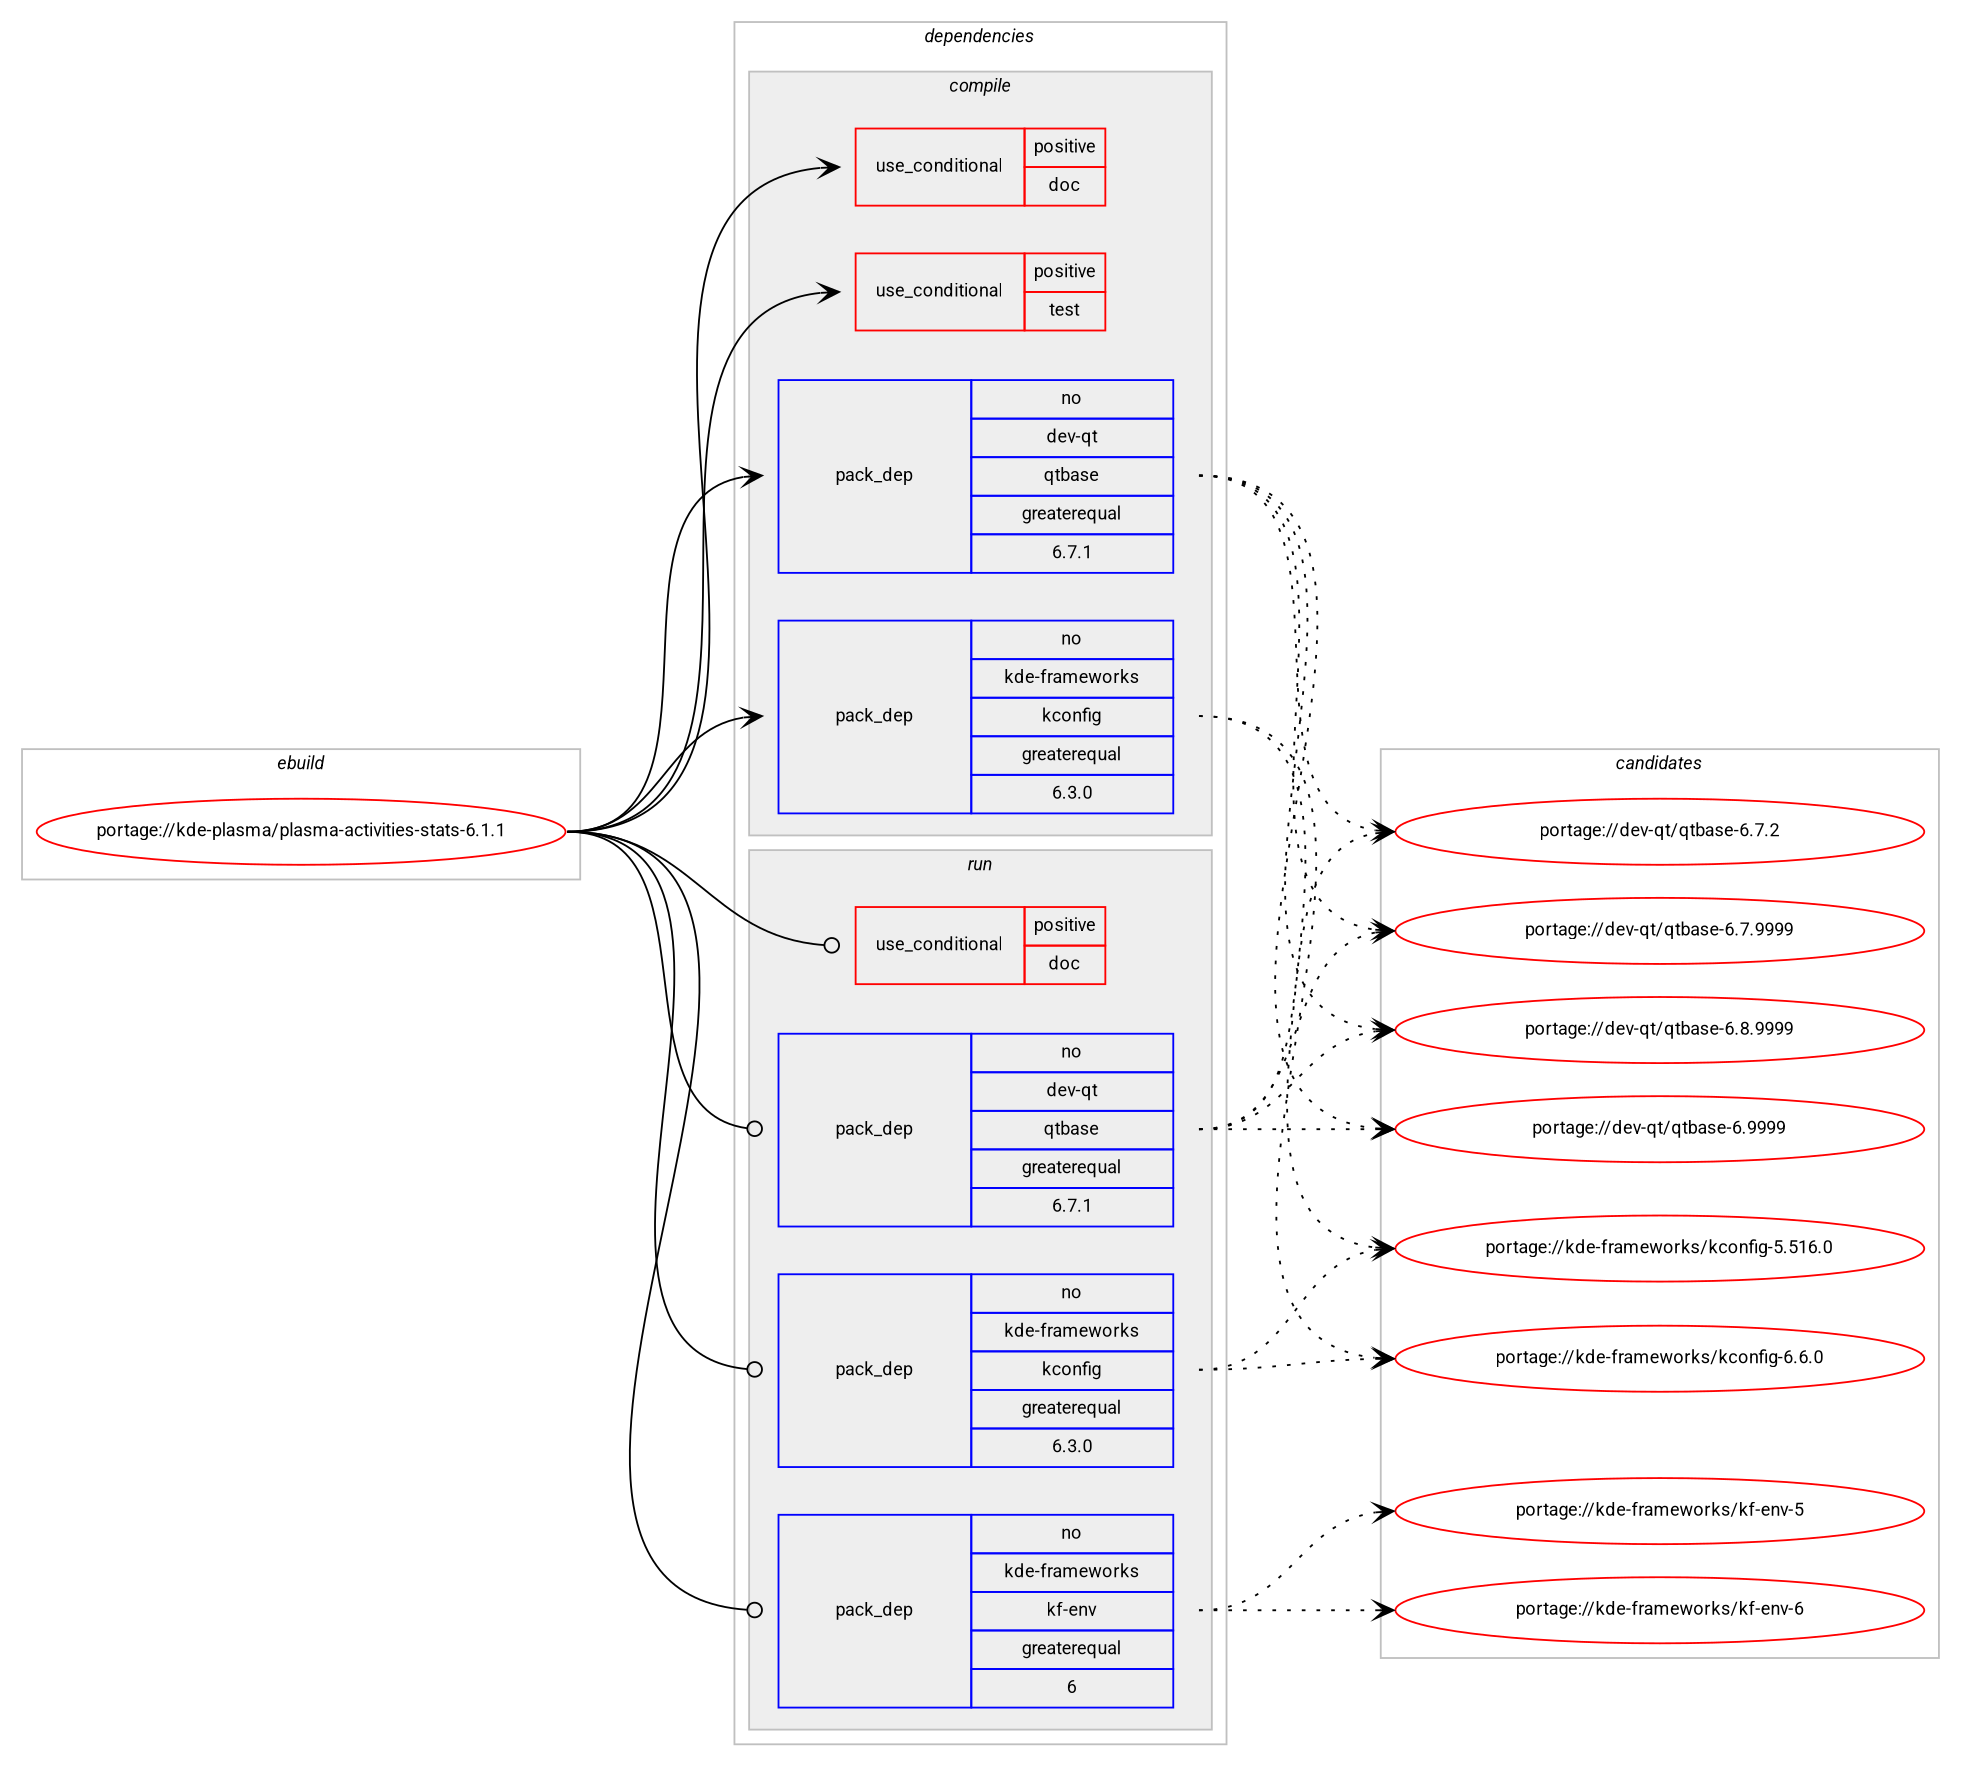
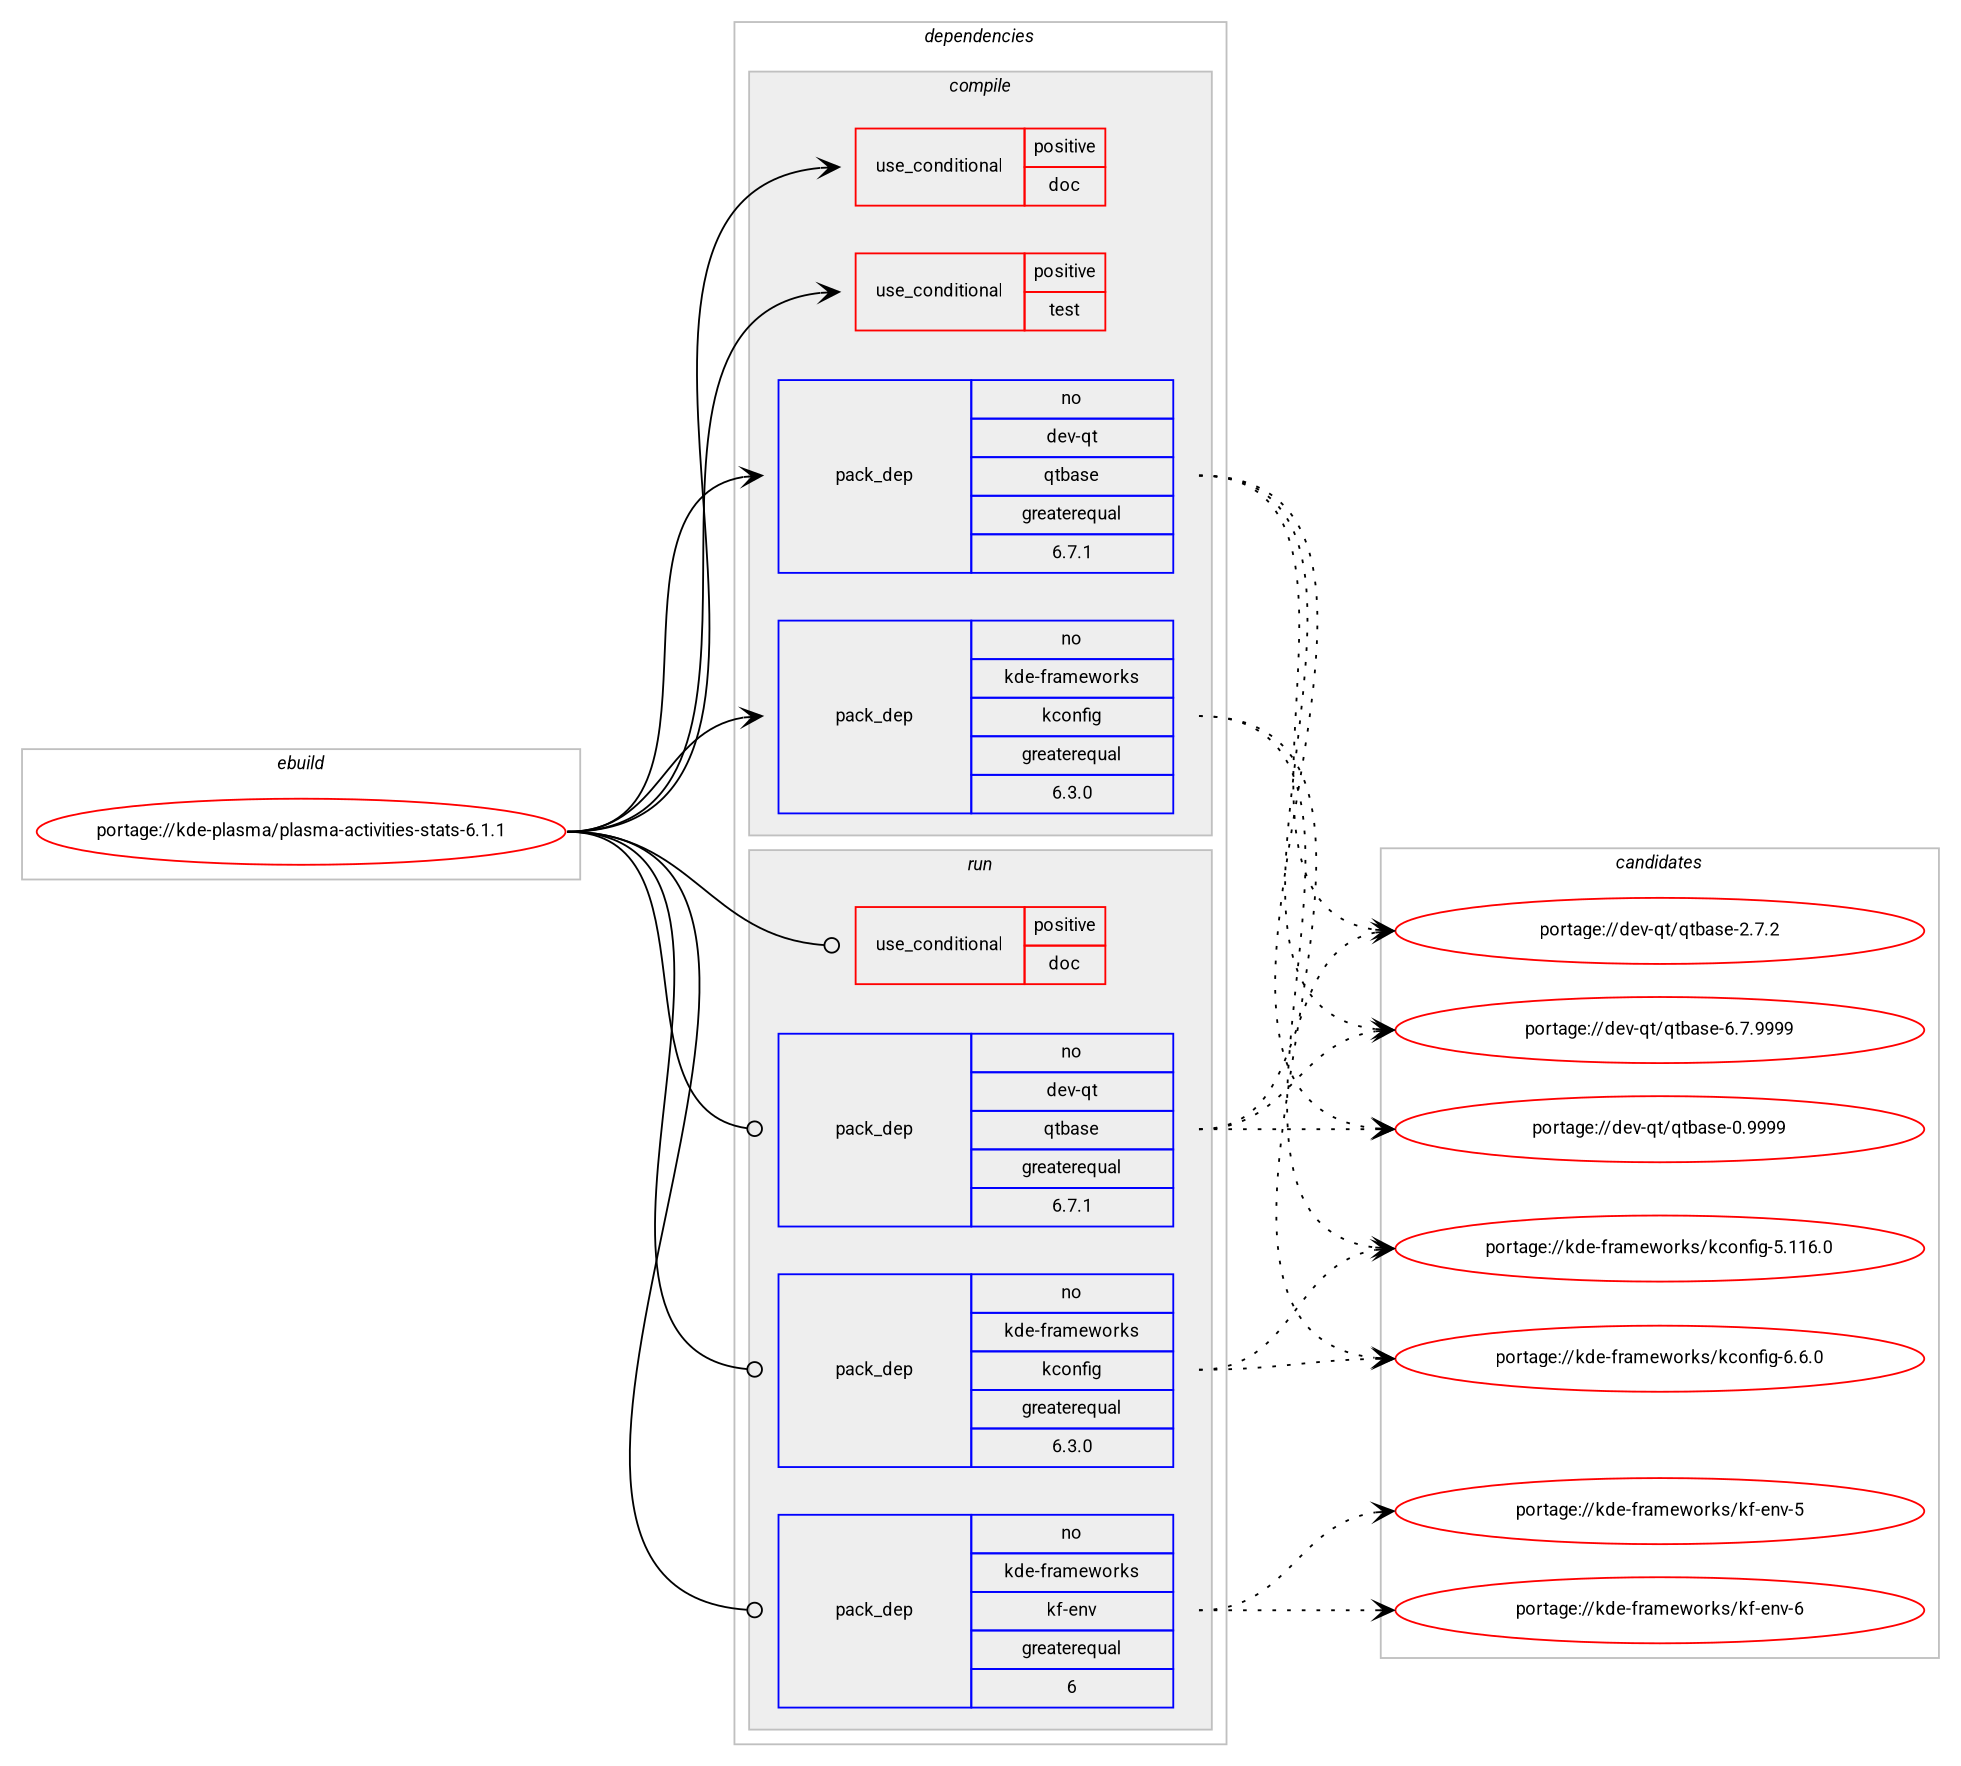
(1660, 832) -> (1660, 931)
(1660, 1030) -> none
(1660, 1129) -> (1660, 1129)
(1660, 1249) -> (1660, 1249)
